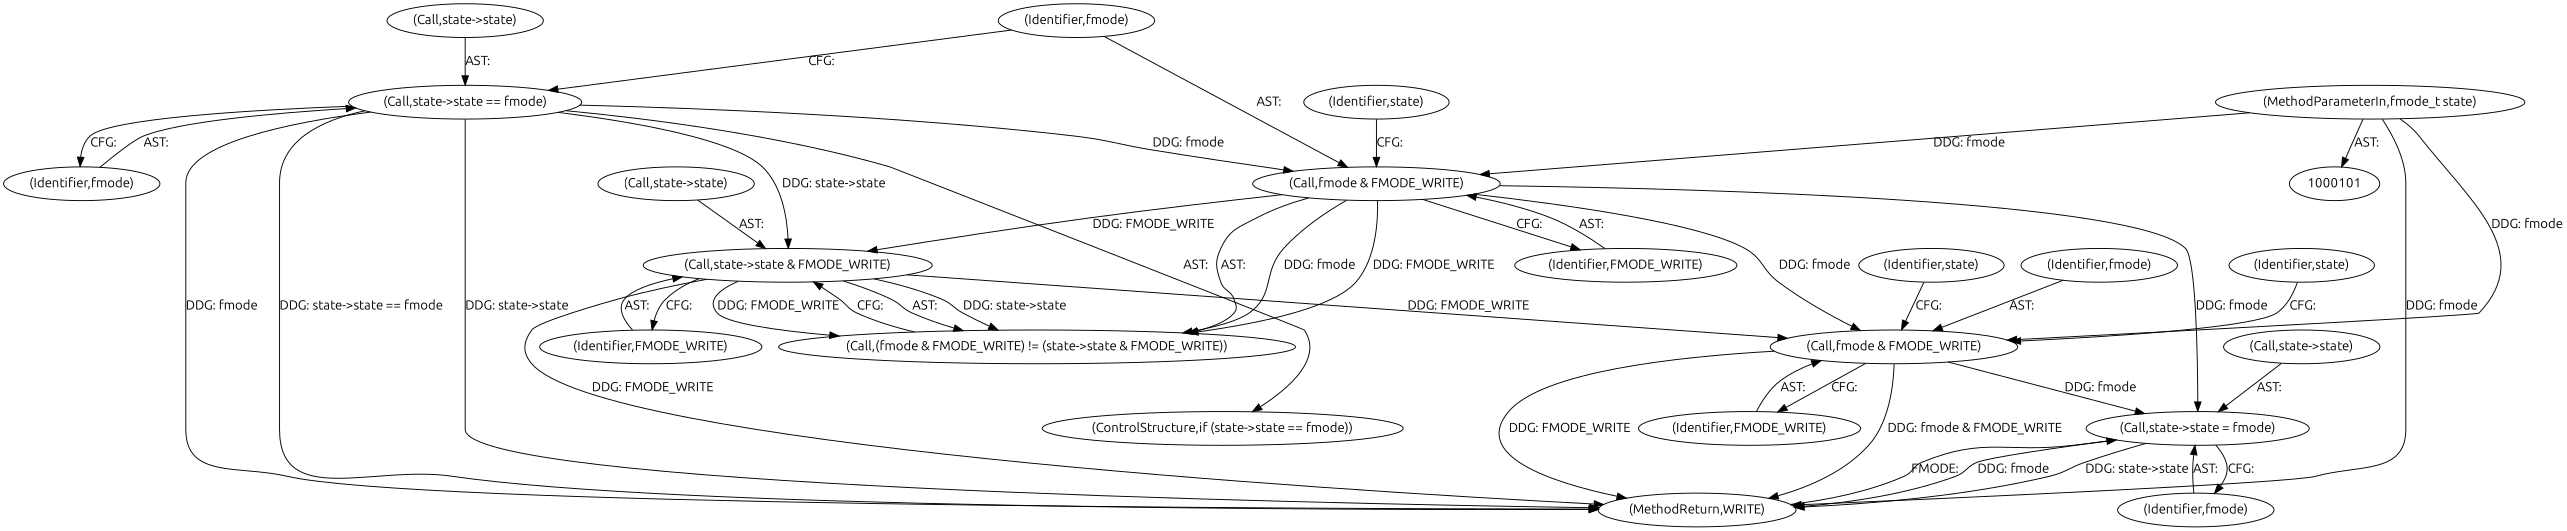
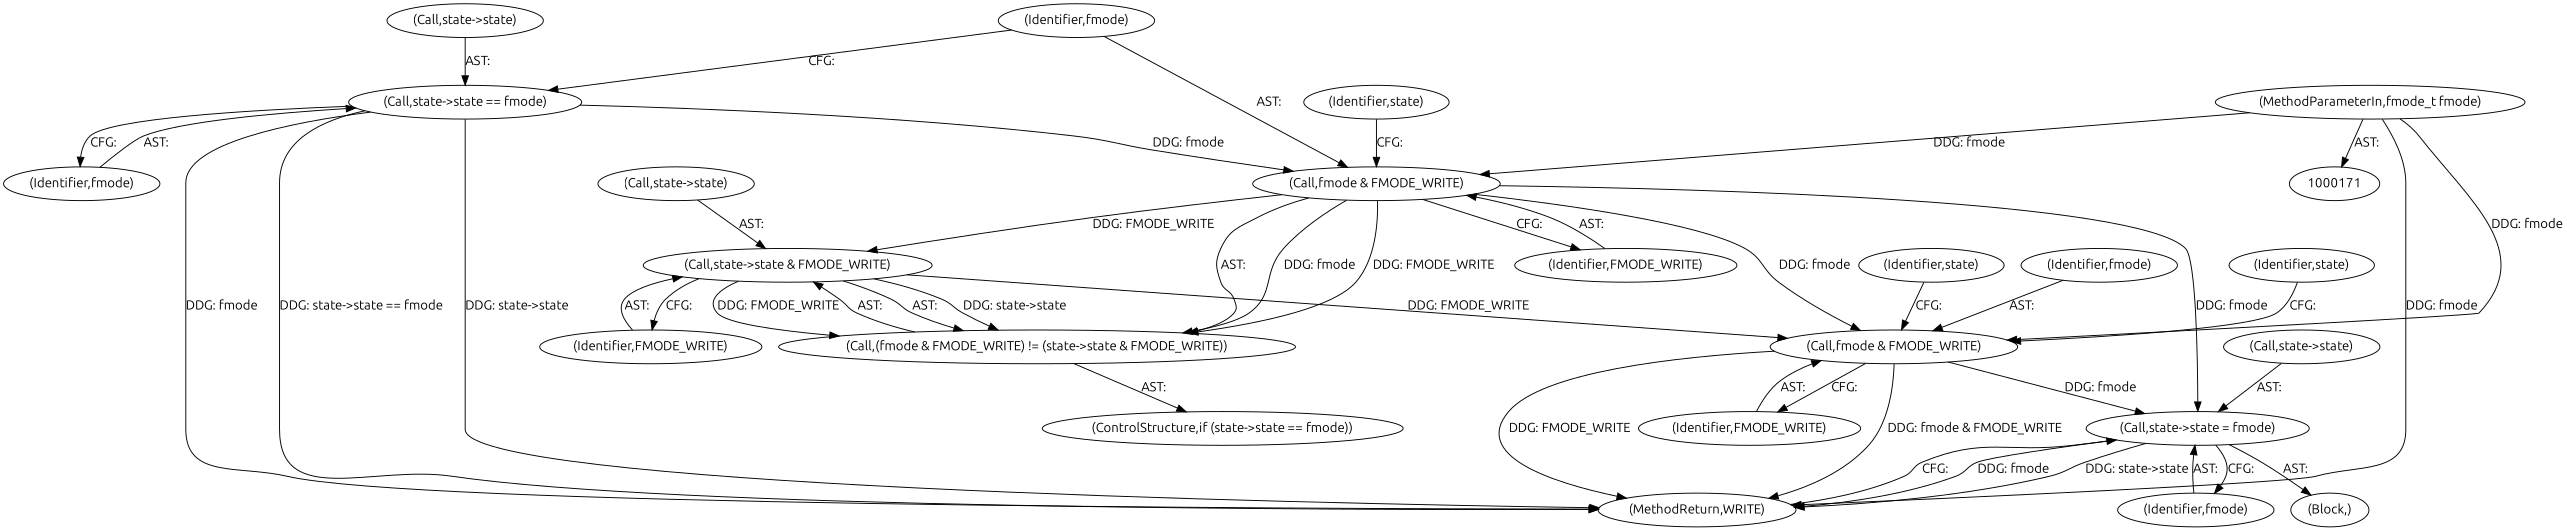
(2370, 102) -> (2370, 102)
(701, 139) -> none
(2335, 184) -> (2335, 184)
(990, 206) -> (1126, 386)
(872, 306) -> (872, 306)
(948, 454) -> none
(1937, 469) -> (1937, 469)
none -> (2330, 510)
